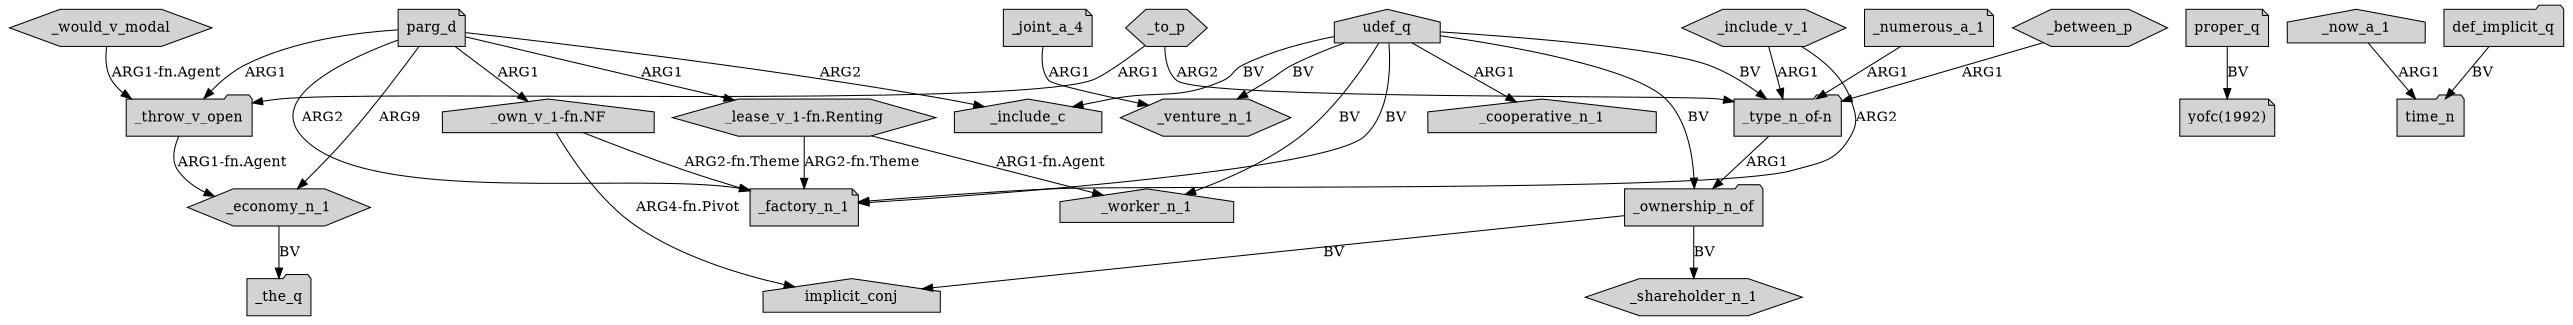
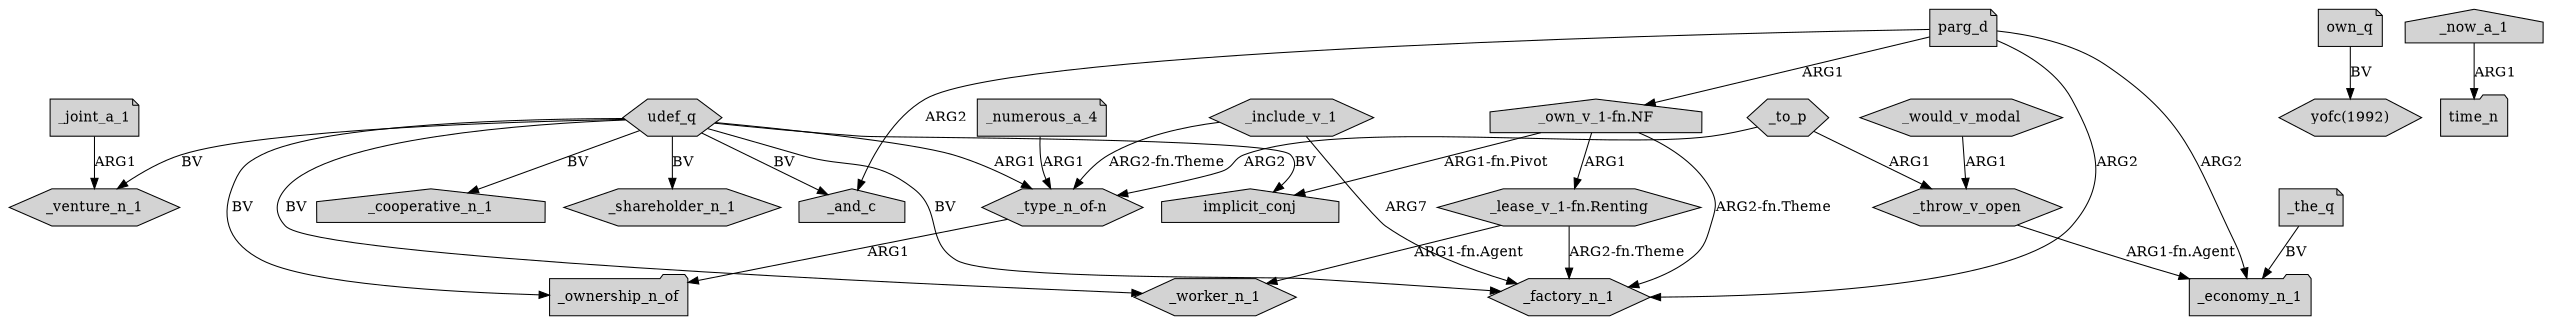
(1048, 28) -> (94, 118)
(1387, 28) -> (672, 118)
(1929, 28) -> (1042, 118)
(2090, 28) -> none
(2227, 28) -> (2350, 28)
(2504, 28) -> none
(299, 45) -> none
(595, 67) -> (1585, 156)
(166, 73) -> (1987, 163)
(1495, 73) -> (578, 163)
(1750, 73) -> (1015, 163)
(1798, 73) -> (1167, 163)
(189, 118) -> (1968, 207)
(400, 118) -> (2222, 163)
(1028, 118) -> (852, 207)
(1788, 118) -> (1062, 207)
(1877, 118) -> (1407, 207)
(2227, 118) -> (2350, 118)
(279, 207) -> (2250, 297)
(688, 207) -> (1496, 163)
(804, 207) -> (1569, 297)
(1147, 207) -> (1215, 297)
(279, 247) -> (2284, 248)
(1694, 247) -> (672, 157)
(1279, 252) -> (1021, 139)
(279, 297) -> (2311, 207)
